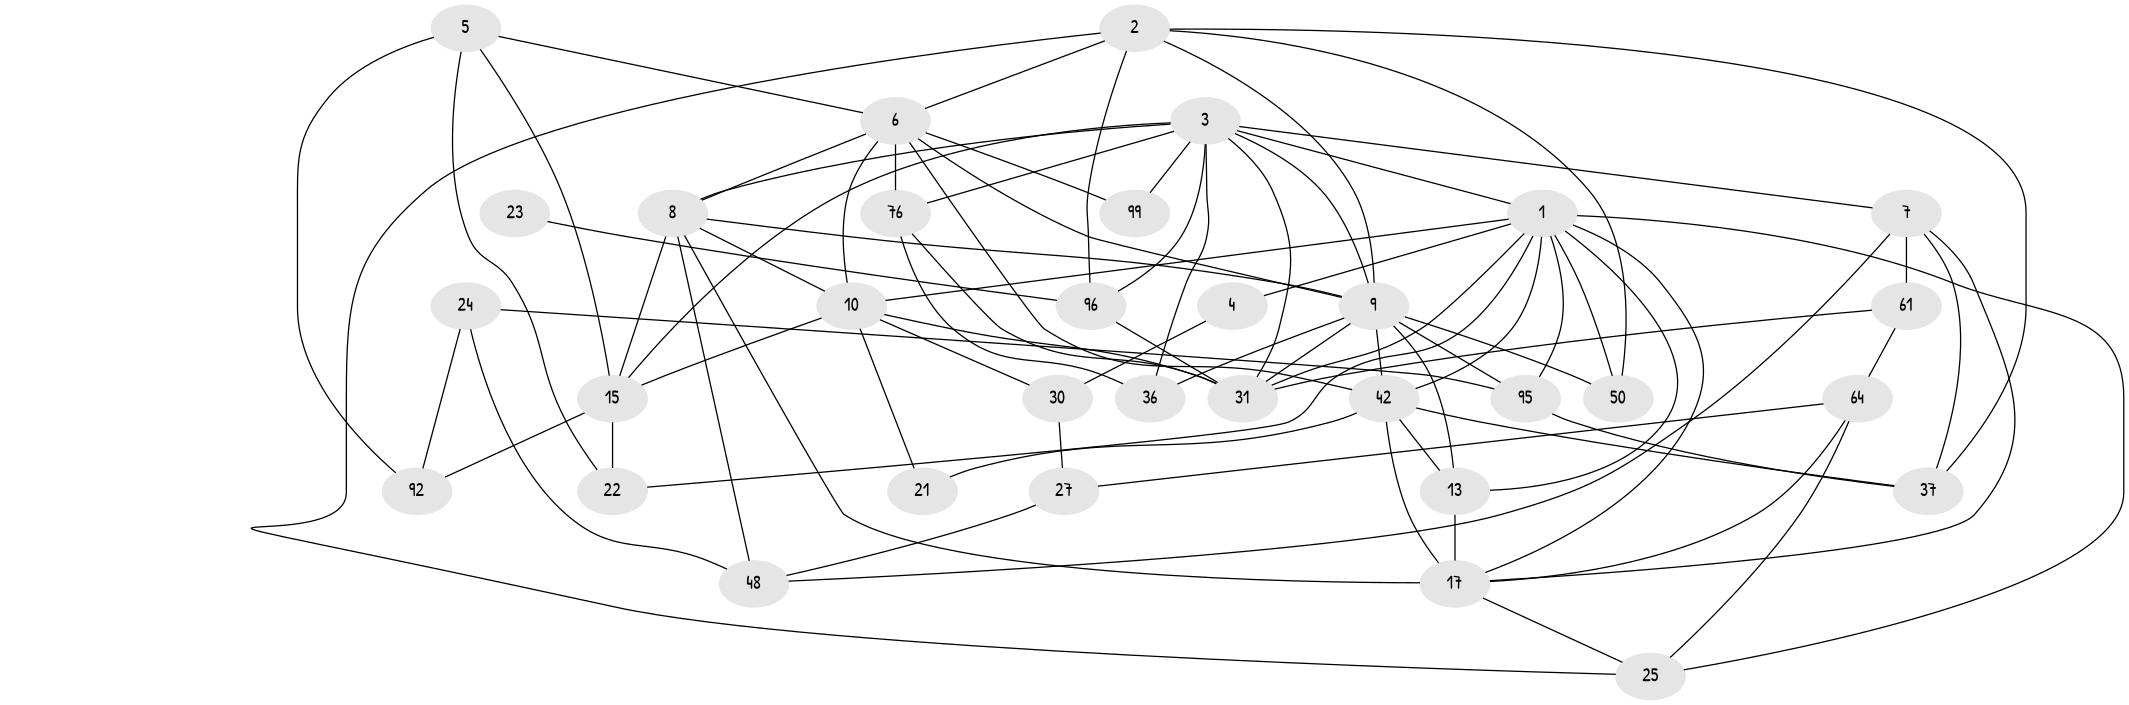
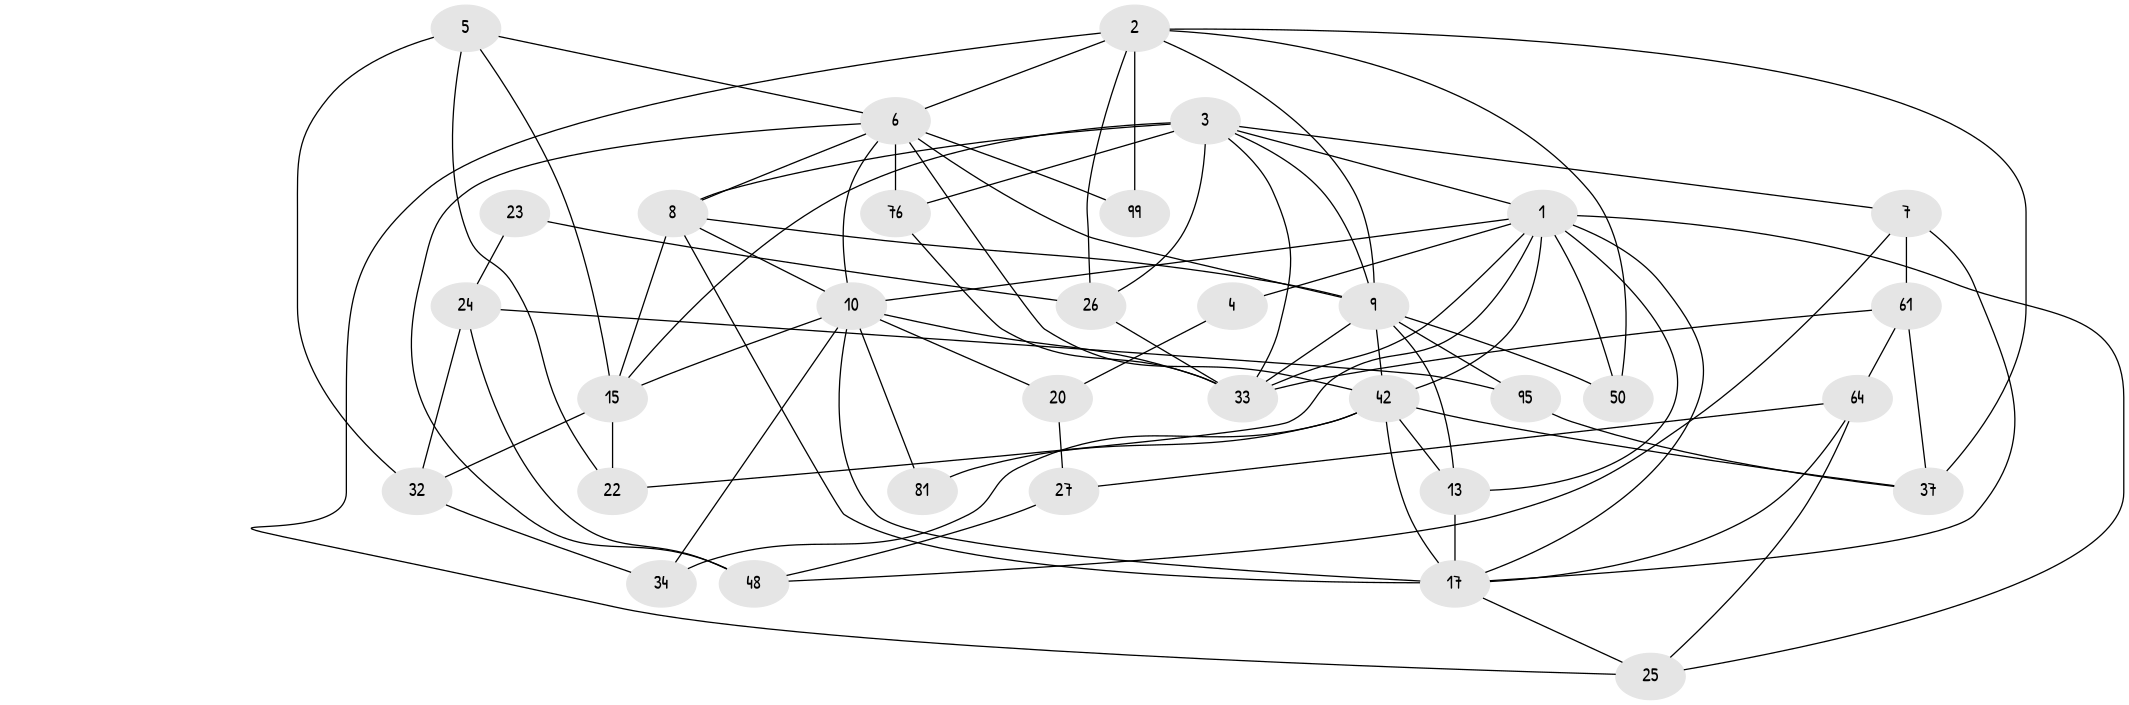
(1170, 167) -> (1135, 114)
none -> (494, 254)
(1091, 306) -> (1091, 306)
(1563, 308) -> none
(1960, 348) -> (1917, 399)
(714, 399) -> (422, 273)
(1058, 399) -> (1058, 399)
(1150, 399) -> none
(1243, 399) -> (1243, 399)
(417, 491) -> (417, 491)
(923, 491) -> (923, 491)
none -> (1049, 553)
none -> (661, 584)
